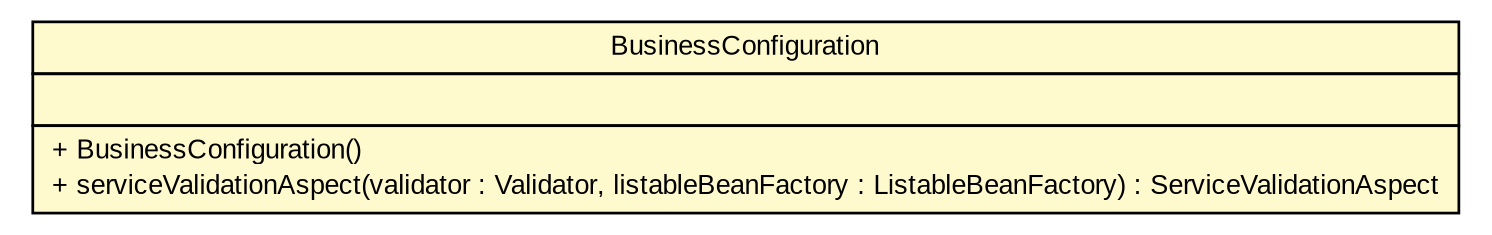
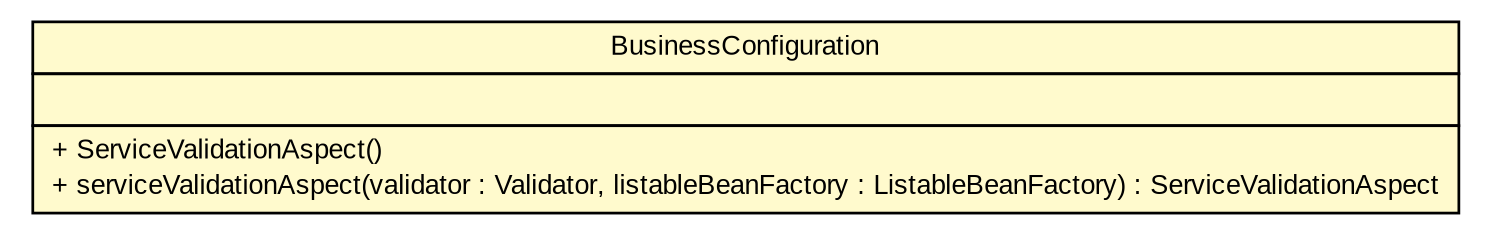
(208, 150) -> (217, 150)
